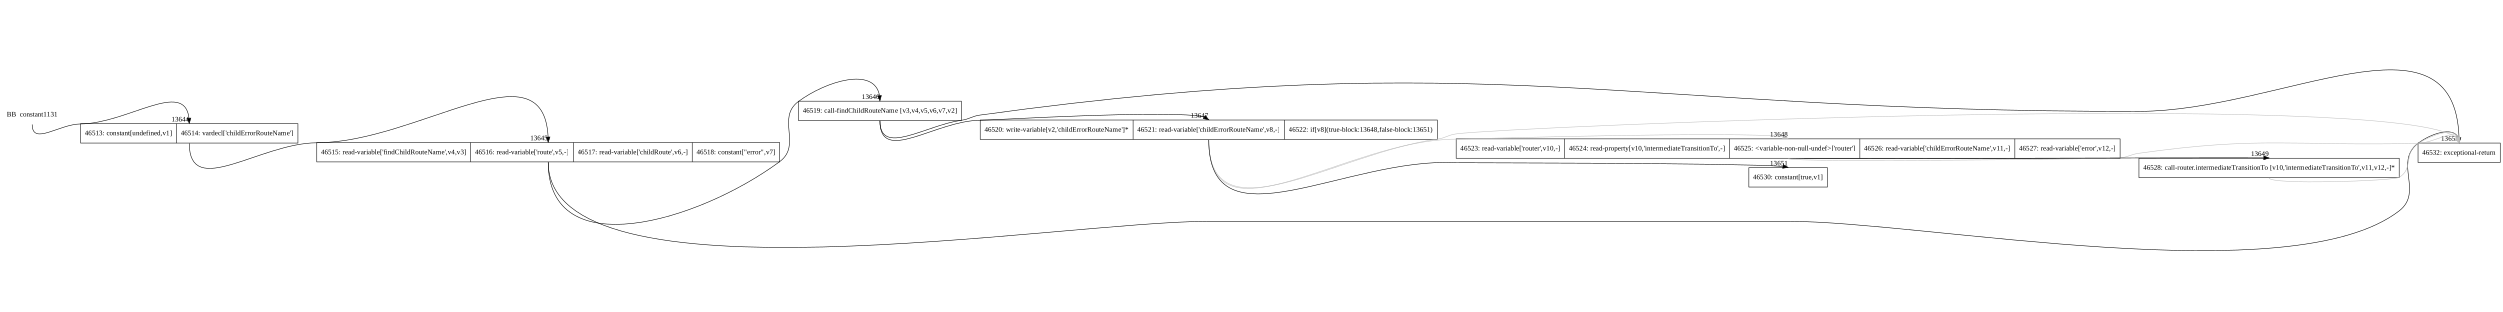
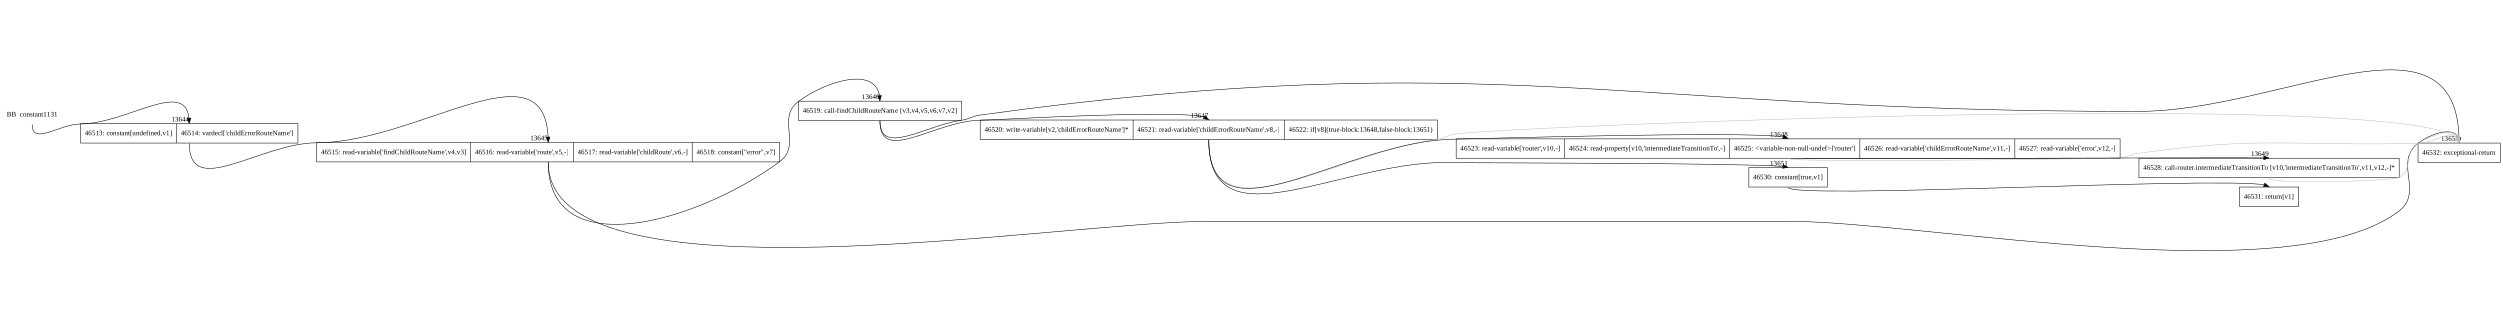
(1477, 139) -> (1477, 139)
none -> (2269, 197)
